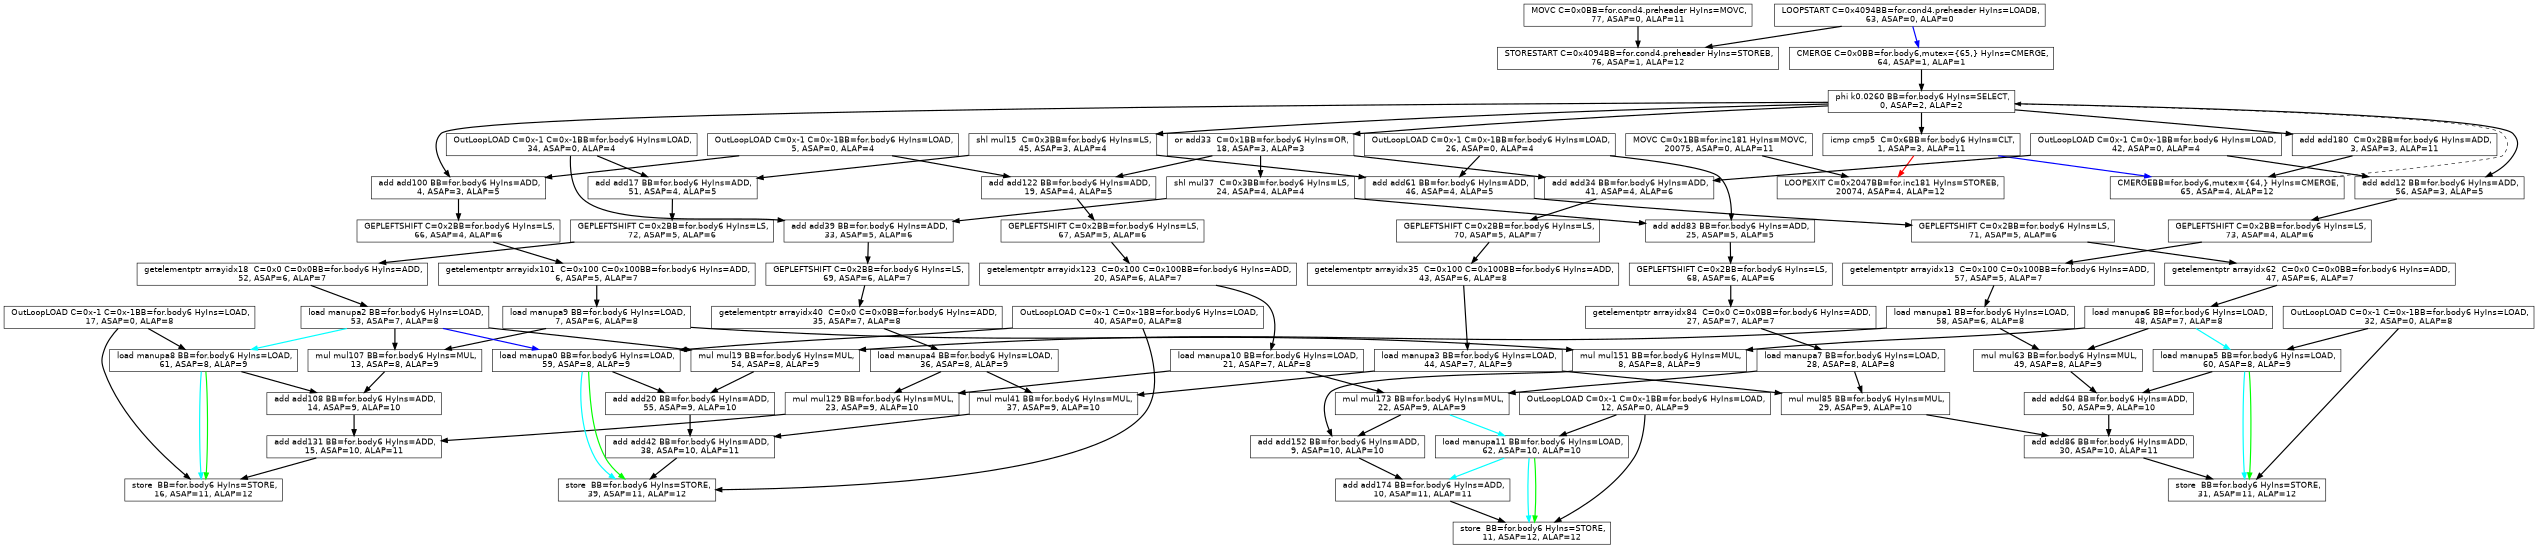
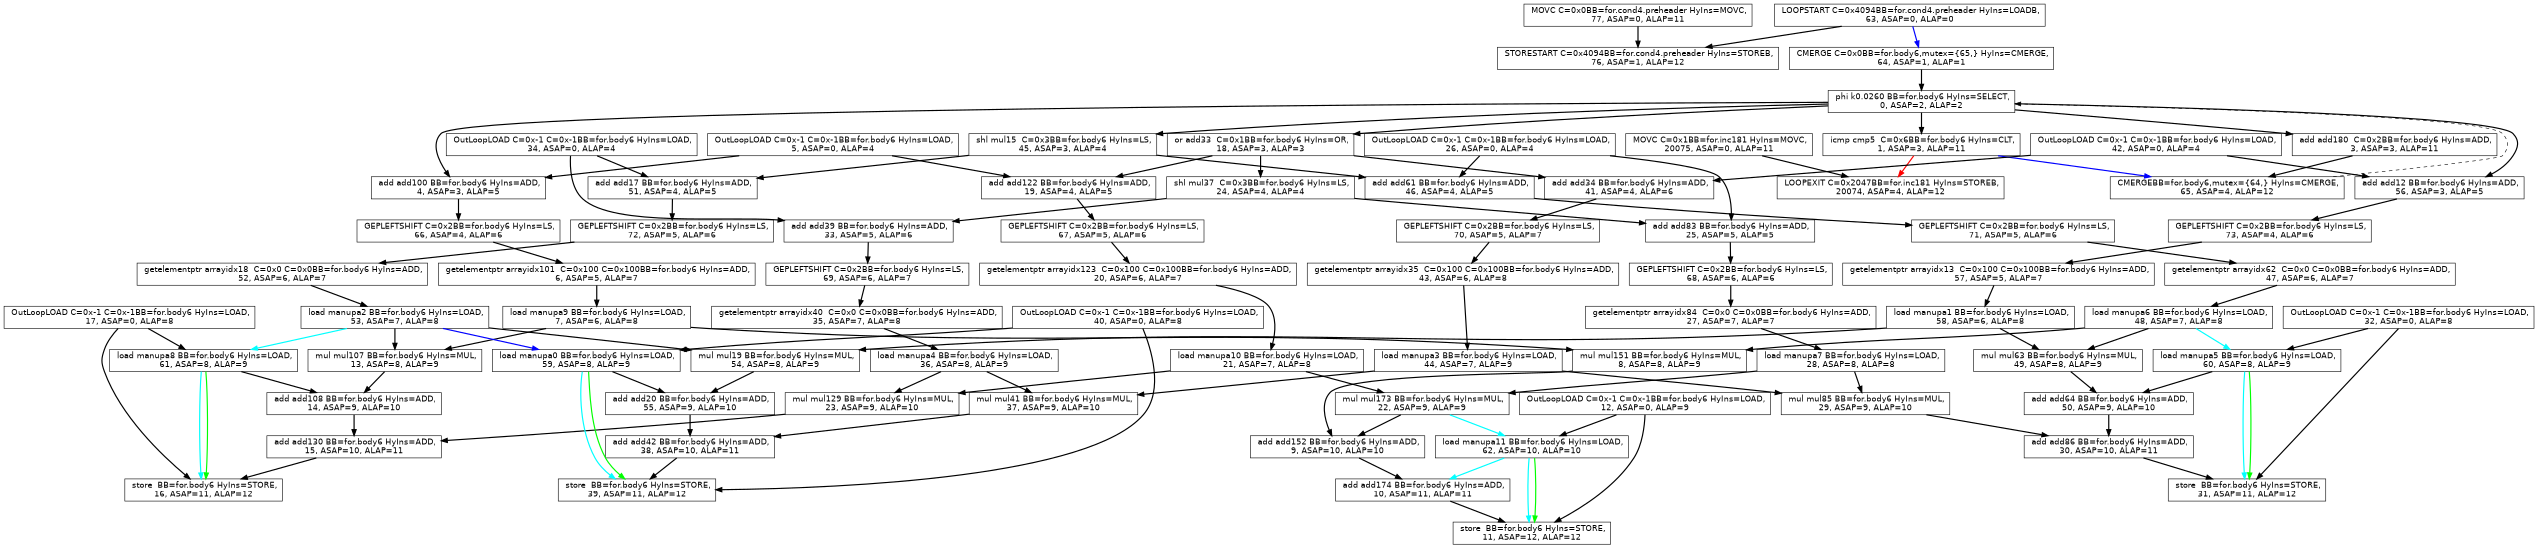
(354, 447) -> (354, 447)
